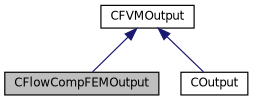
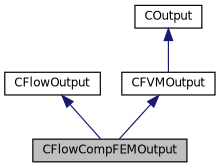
(185, 54) -> (168, 56)
none -> (53, 84)
